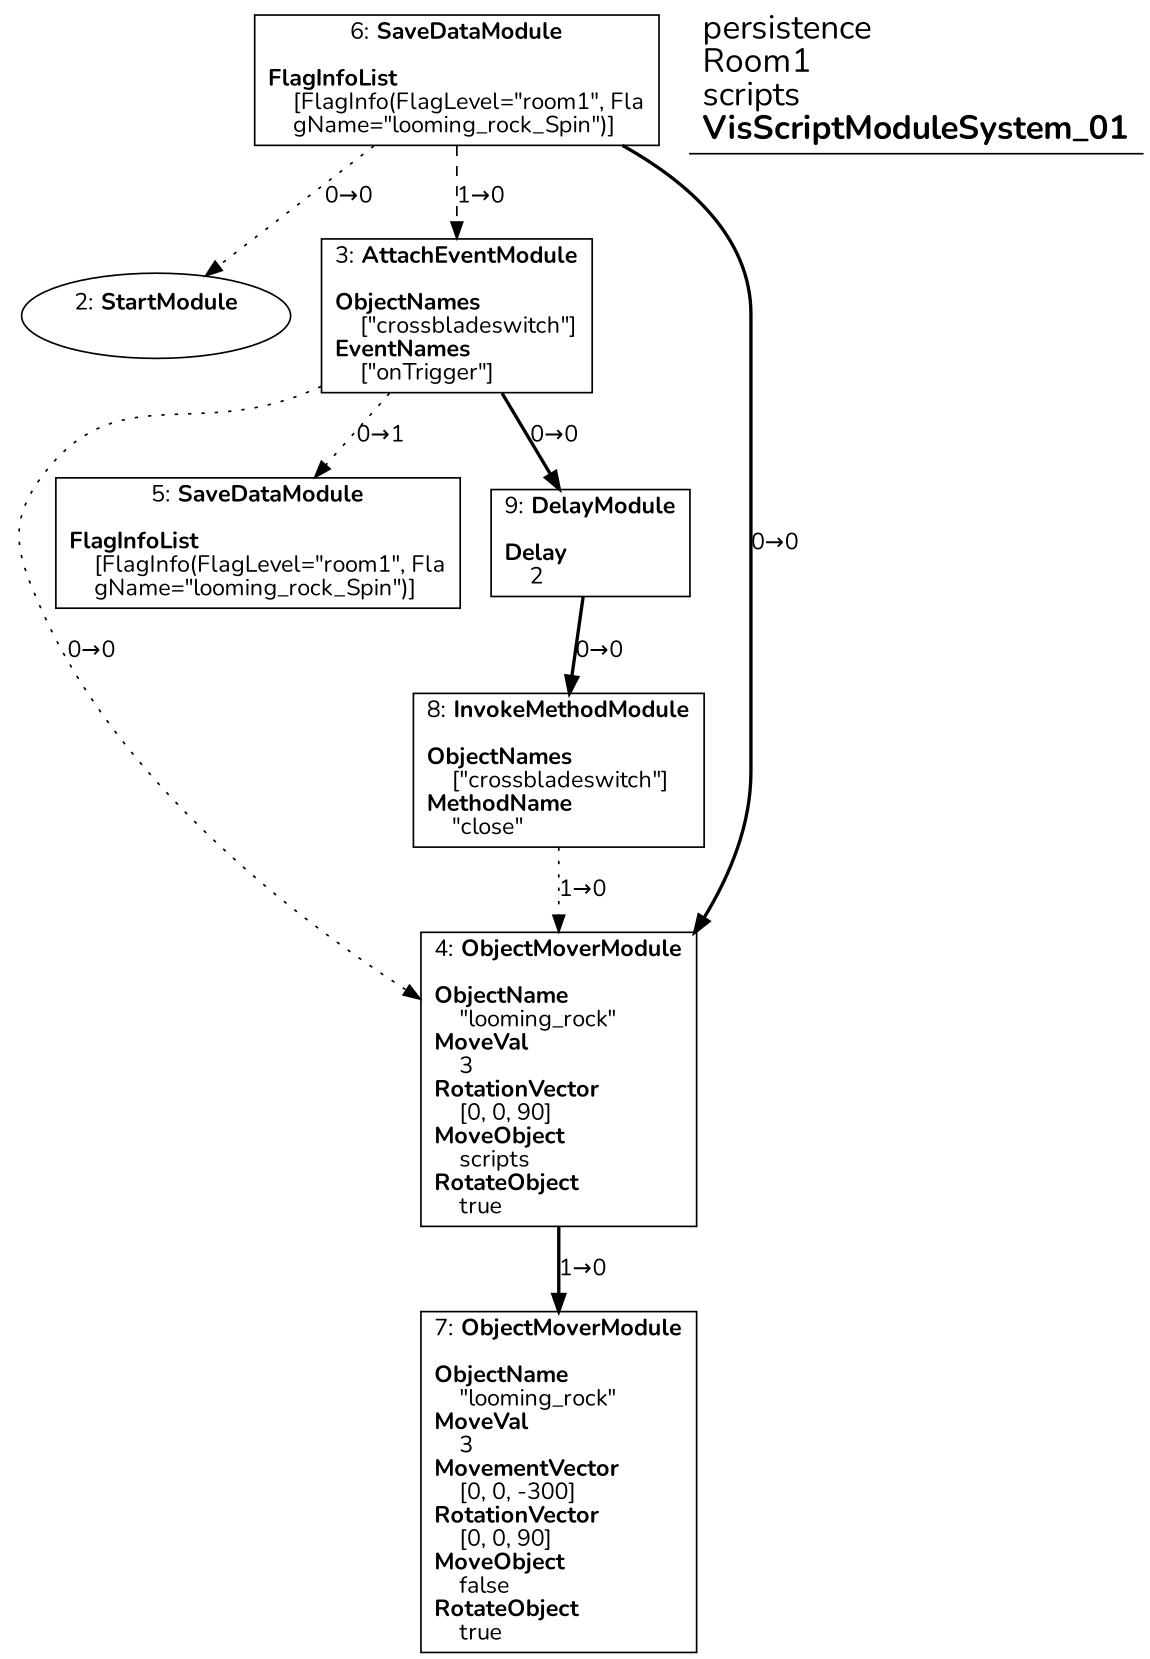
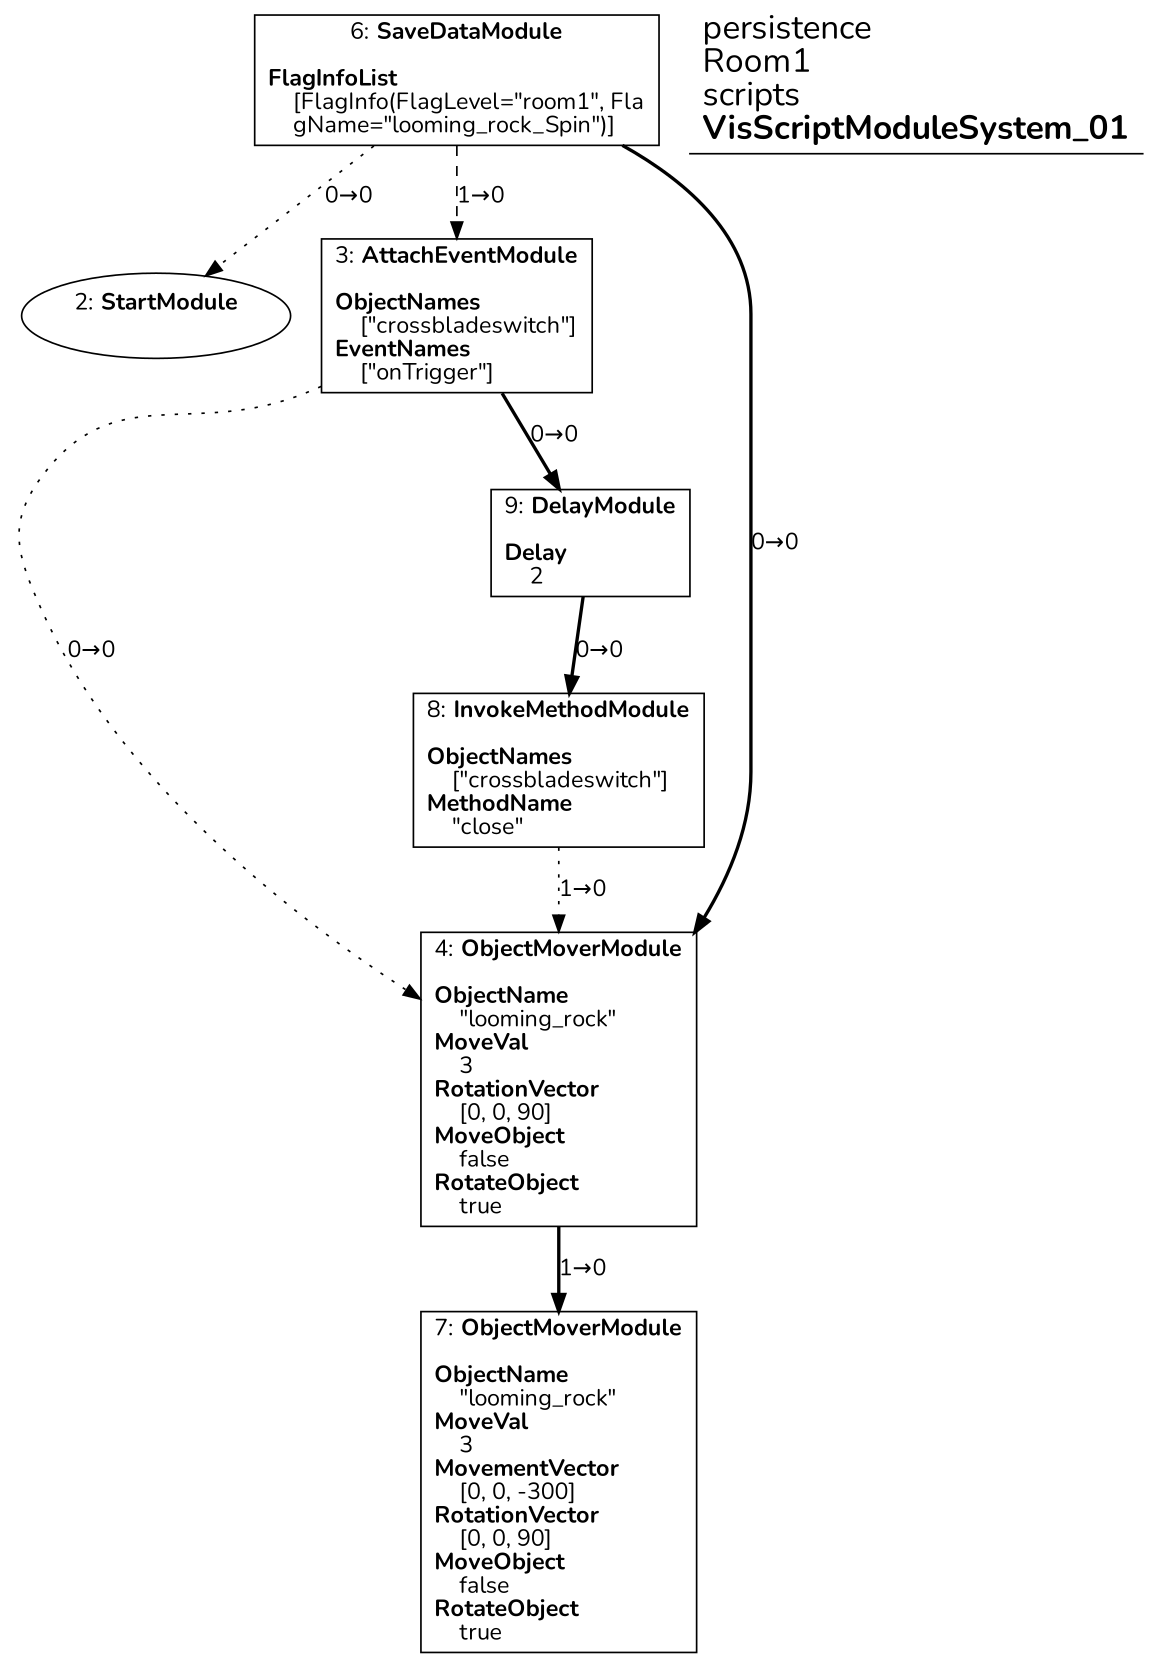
(258, 543) -> none
(483, 1160) -> (473, 1160)
